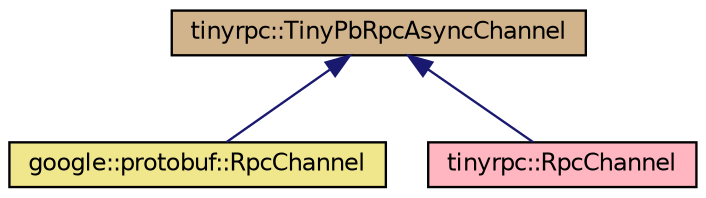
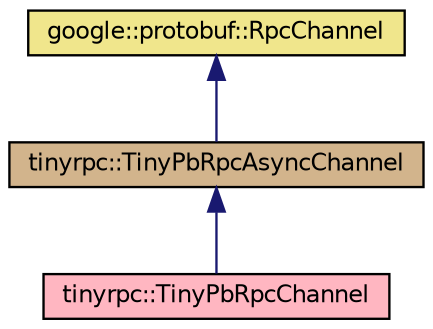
(278, 106) -> (216, 111)
(562, 165) -> (216, 296)
